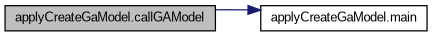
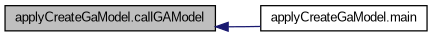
(232, 10) -> (244, 27)
